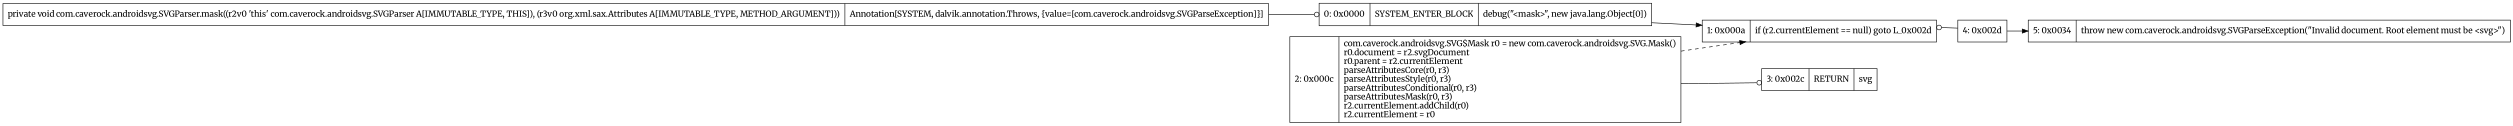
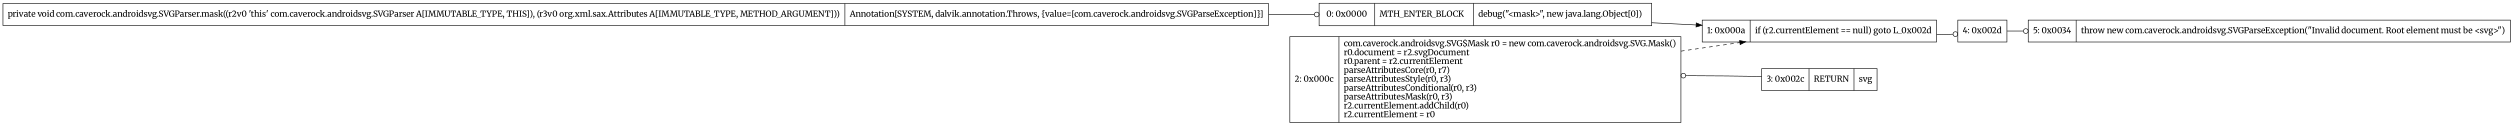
(1424, 14) -> (1422, 14)
(1950, 28) -> (1945, 34)
(2015, 31) -> (2015, 31)
(1397, 70) -> (1397, 70)
(1719, 83) -> (1724, 76)
